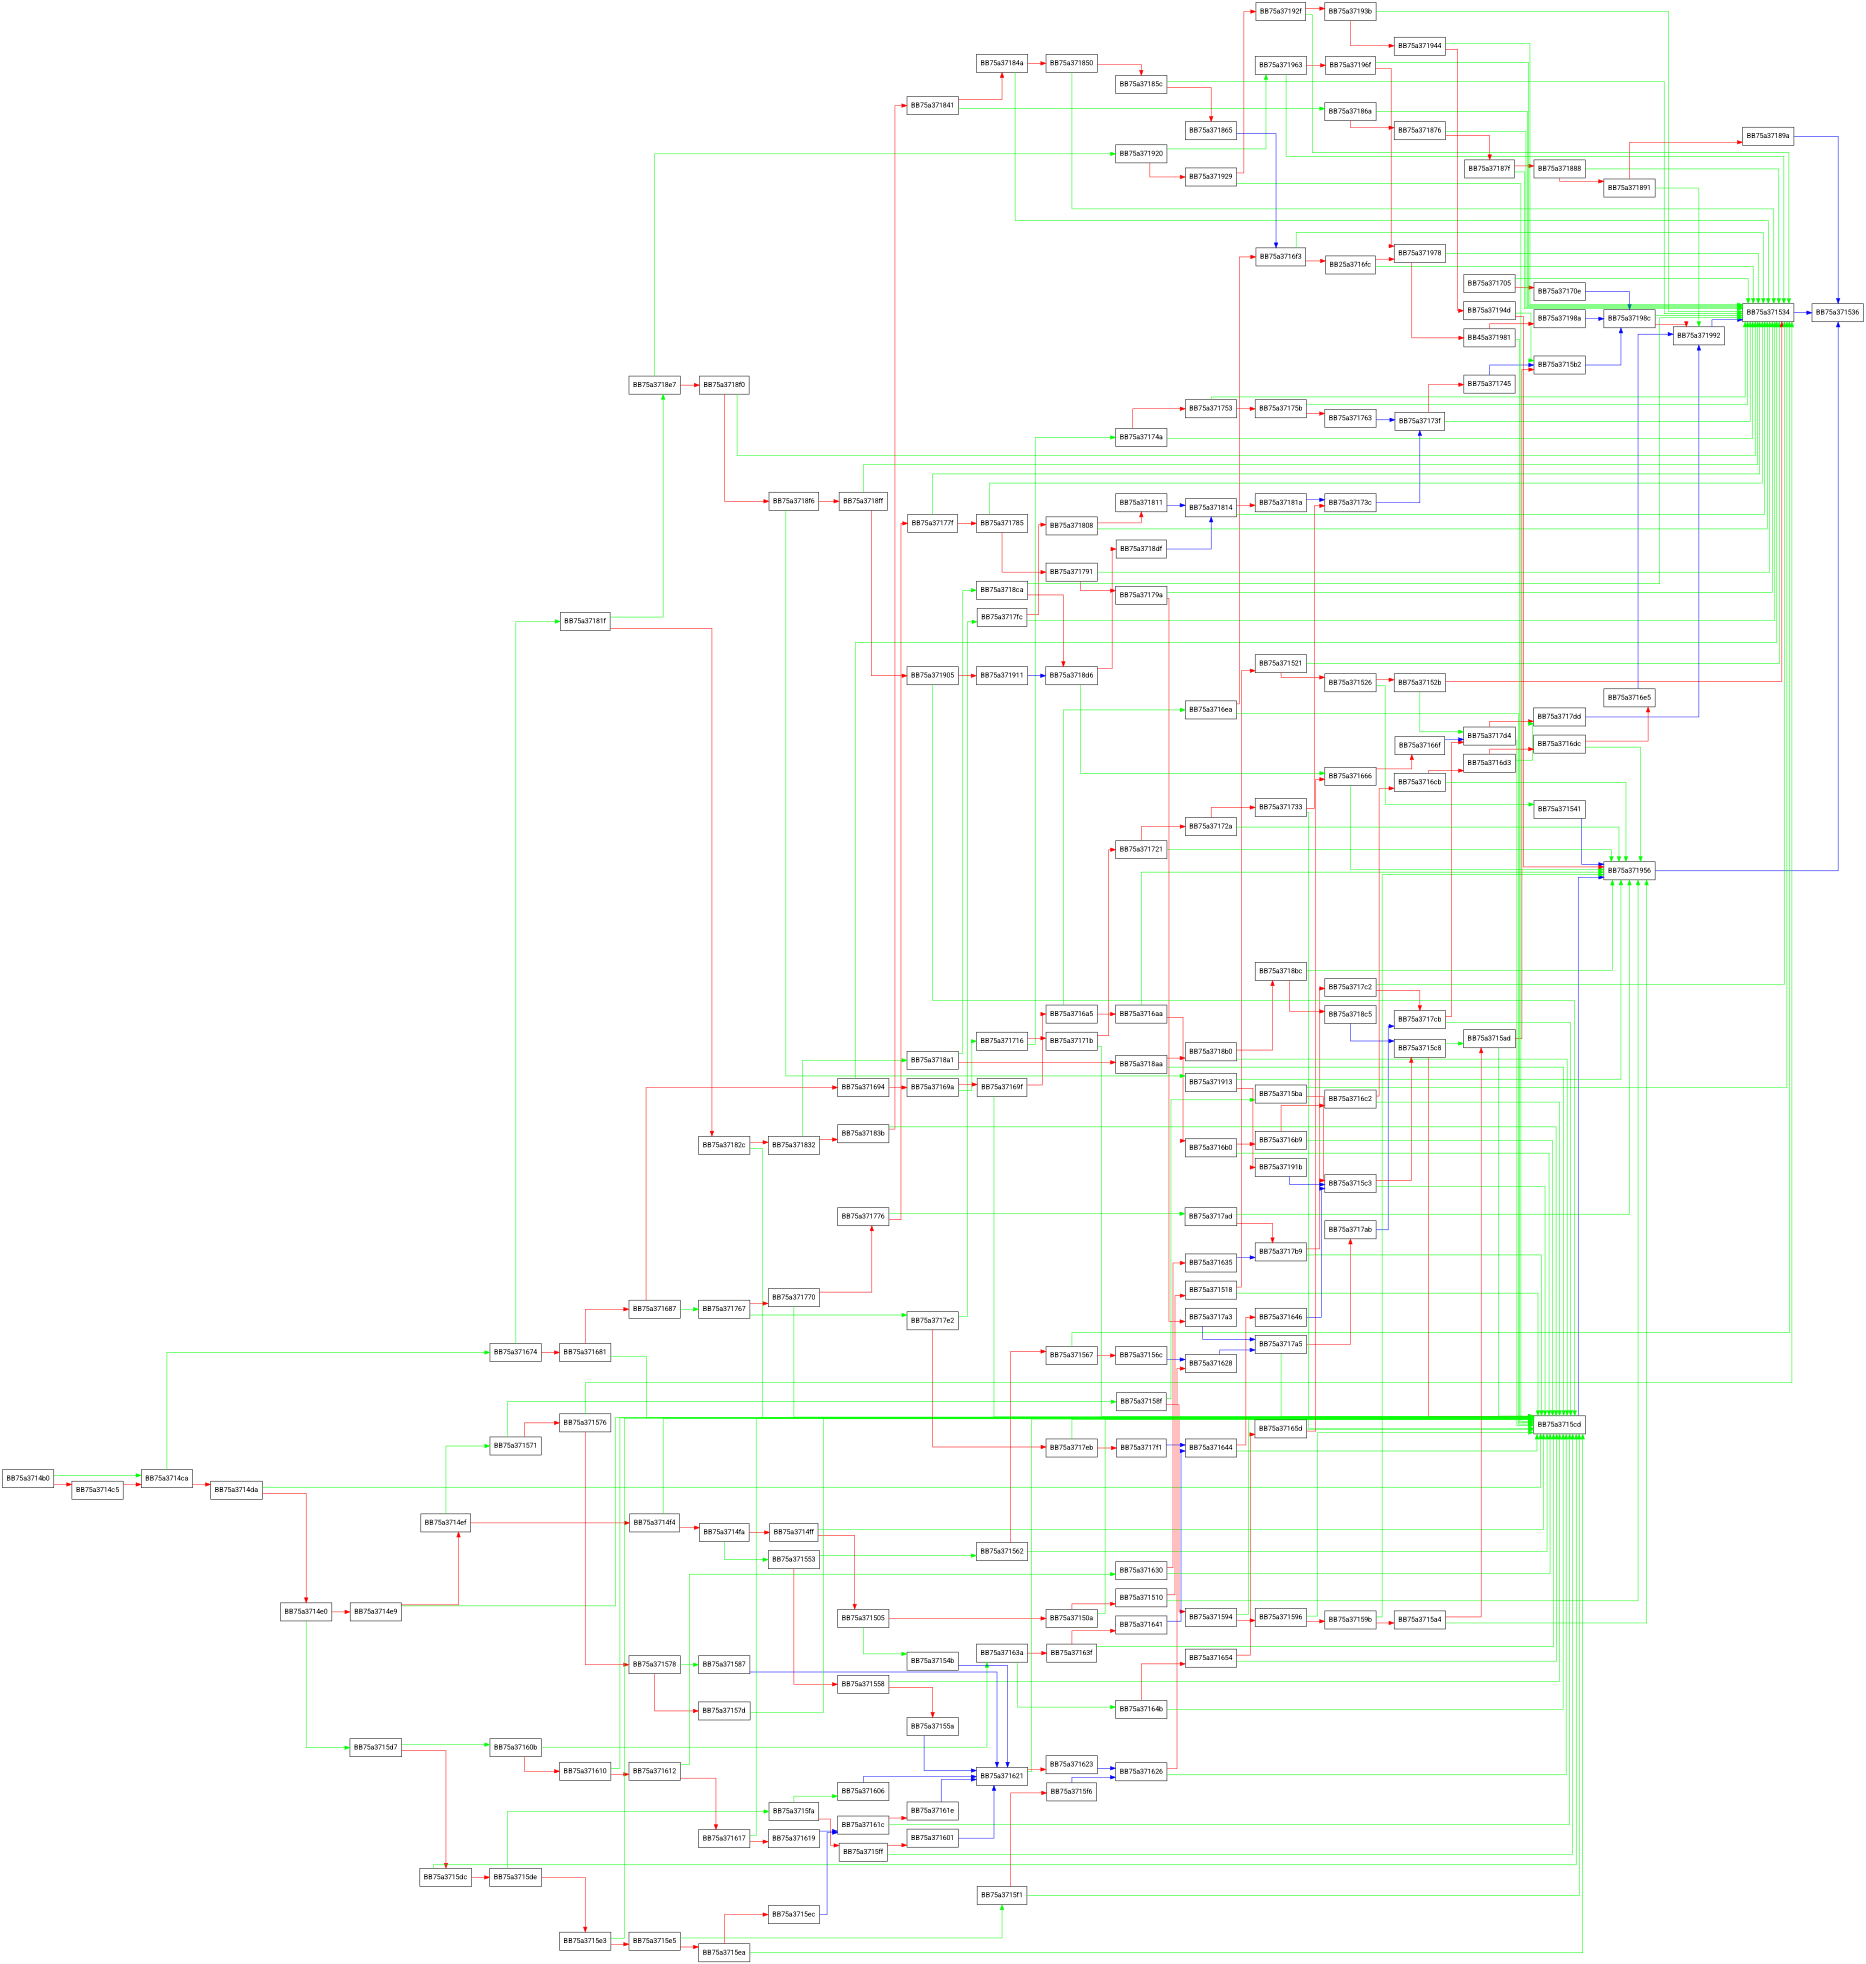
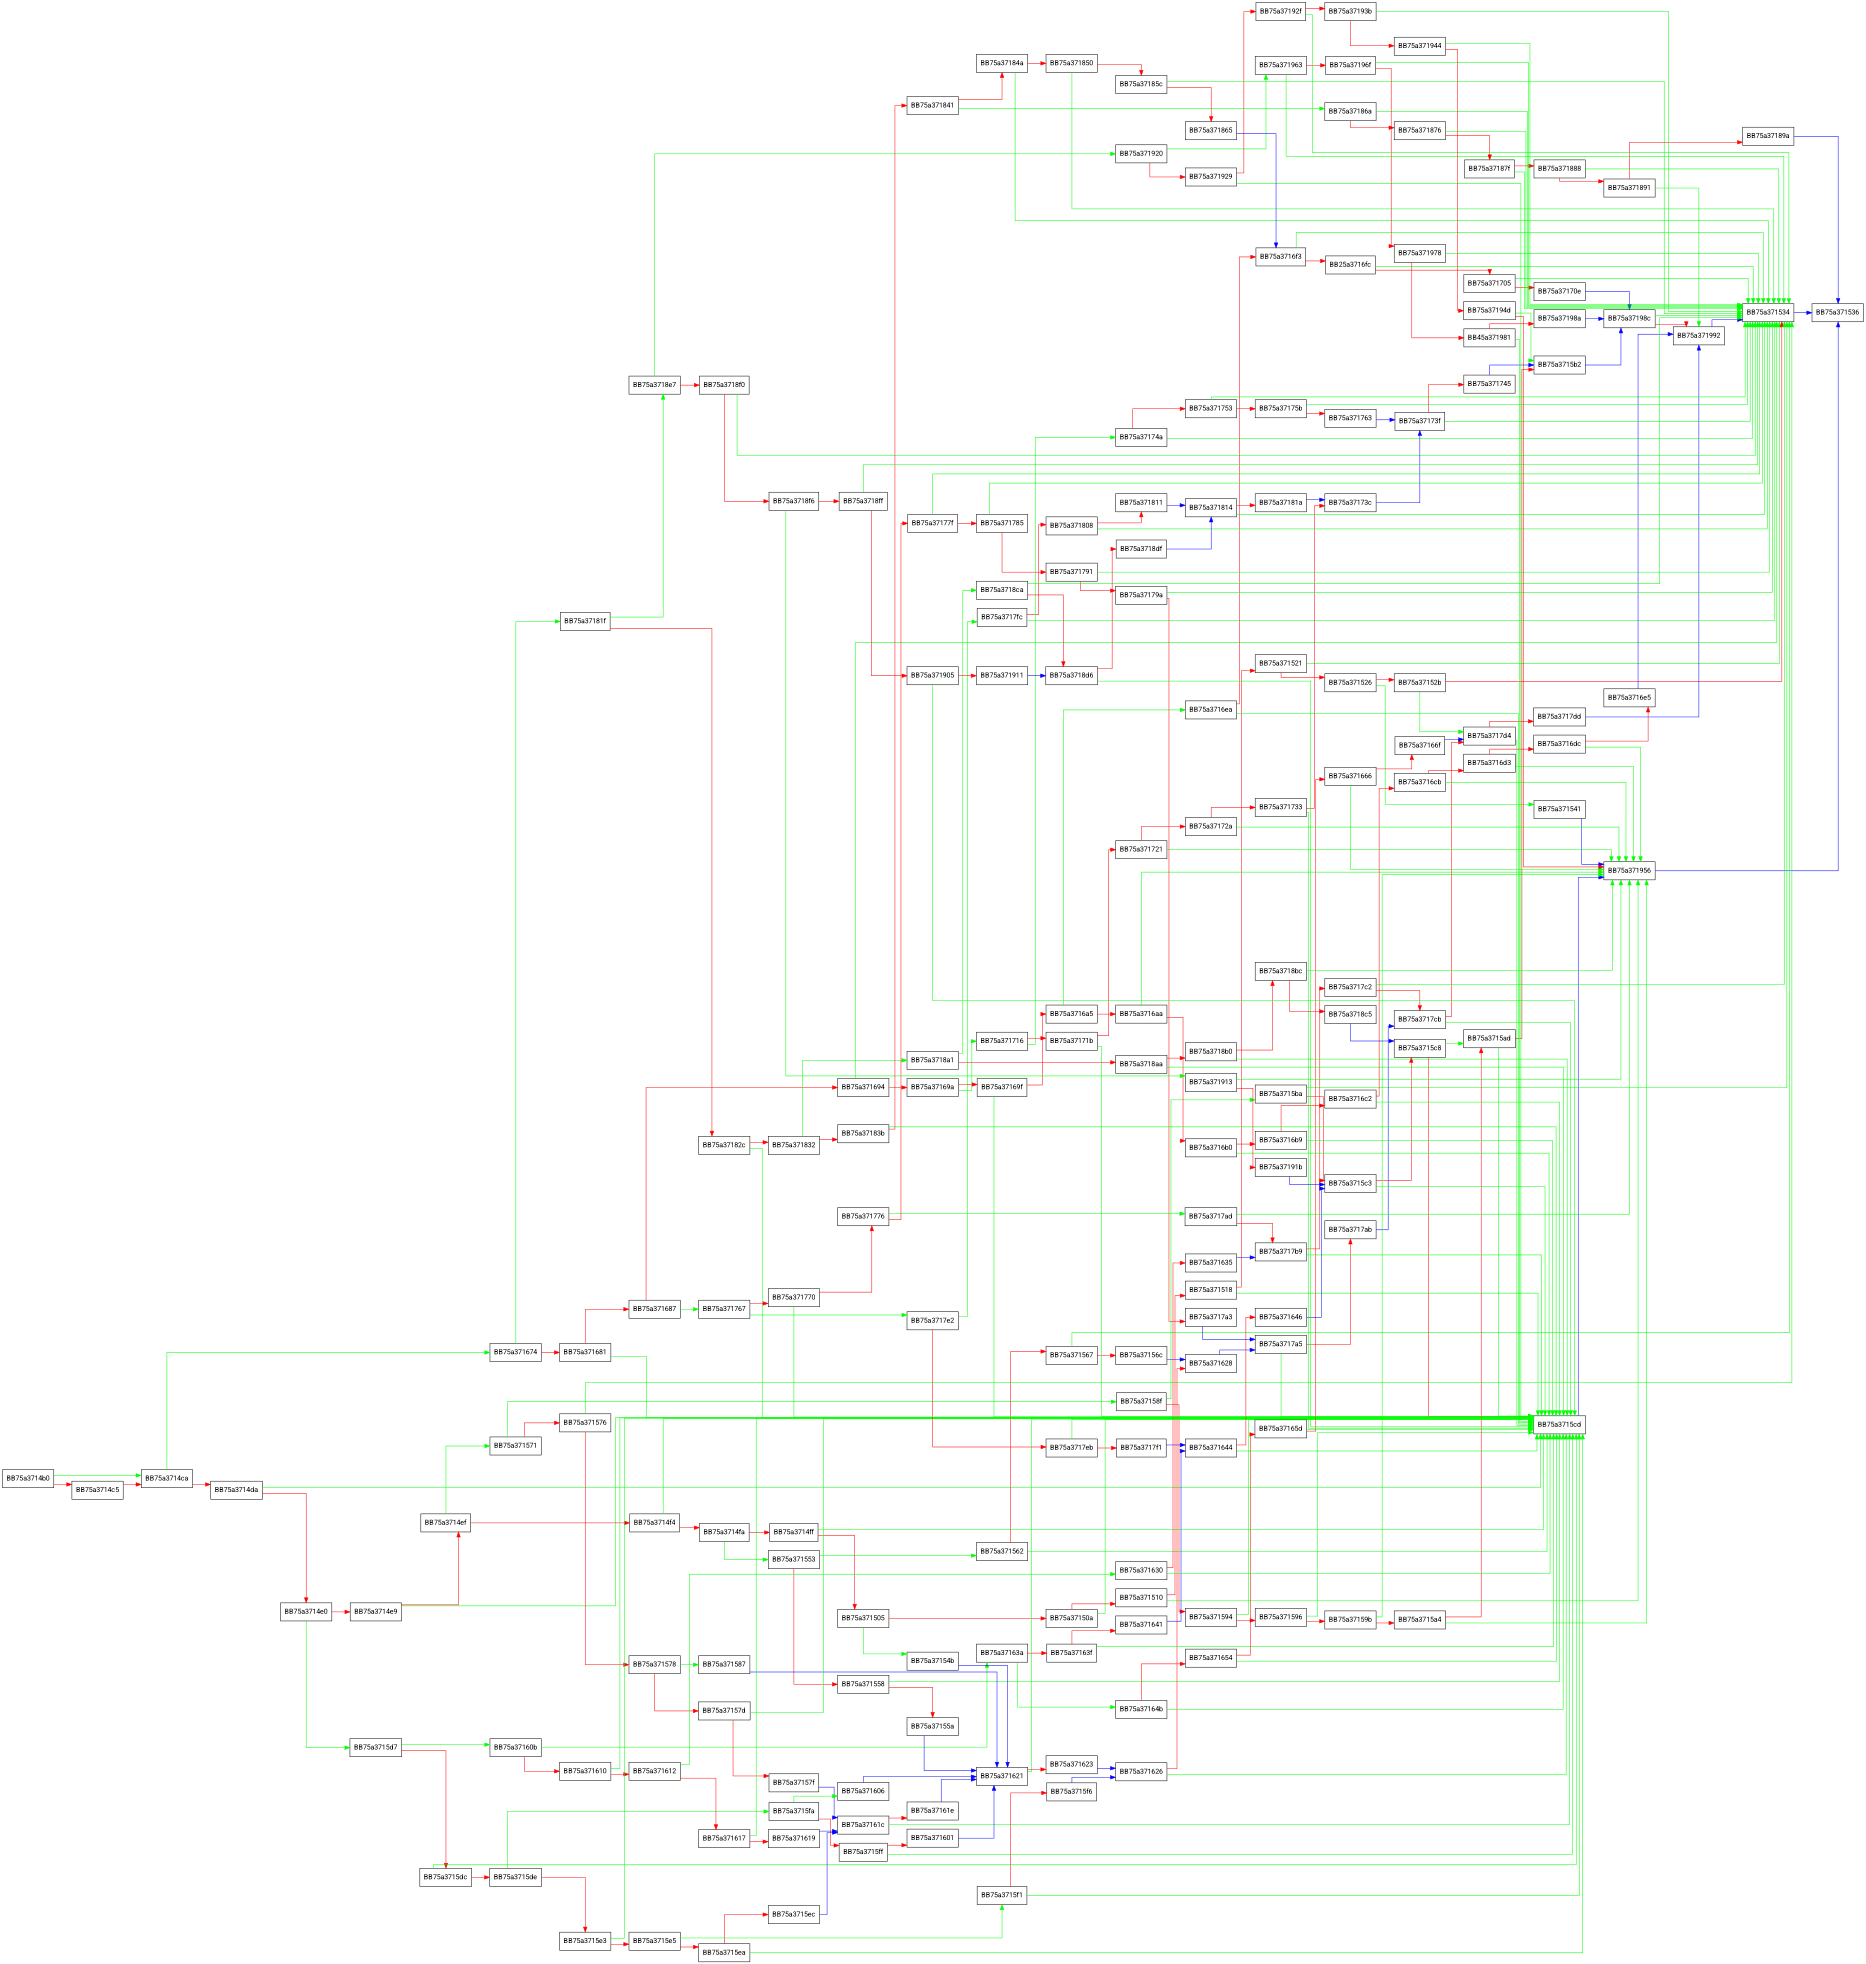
(1382, 259) -> (1433, 270)
(1532, 750) -> (1620, 766)
(1156, 773) -> (1311, 792)
none -> (794, 1783)
